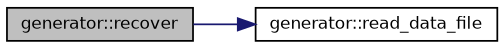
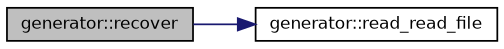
(376, 24) -> (376, 24)
